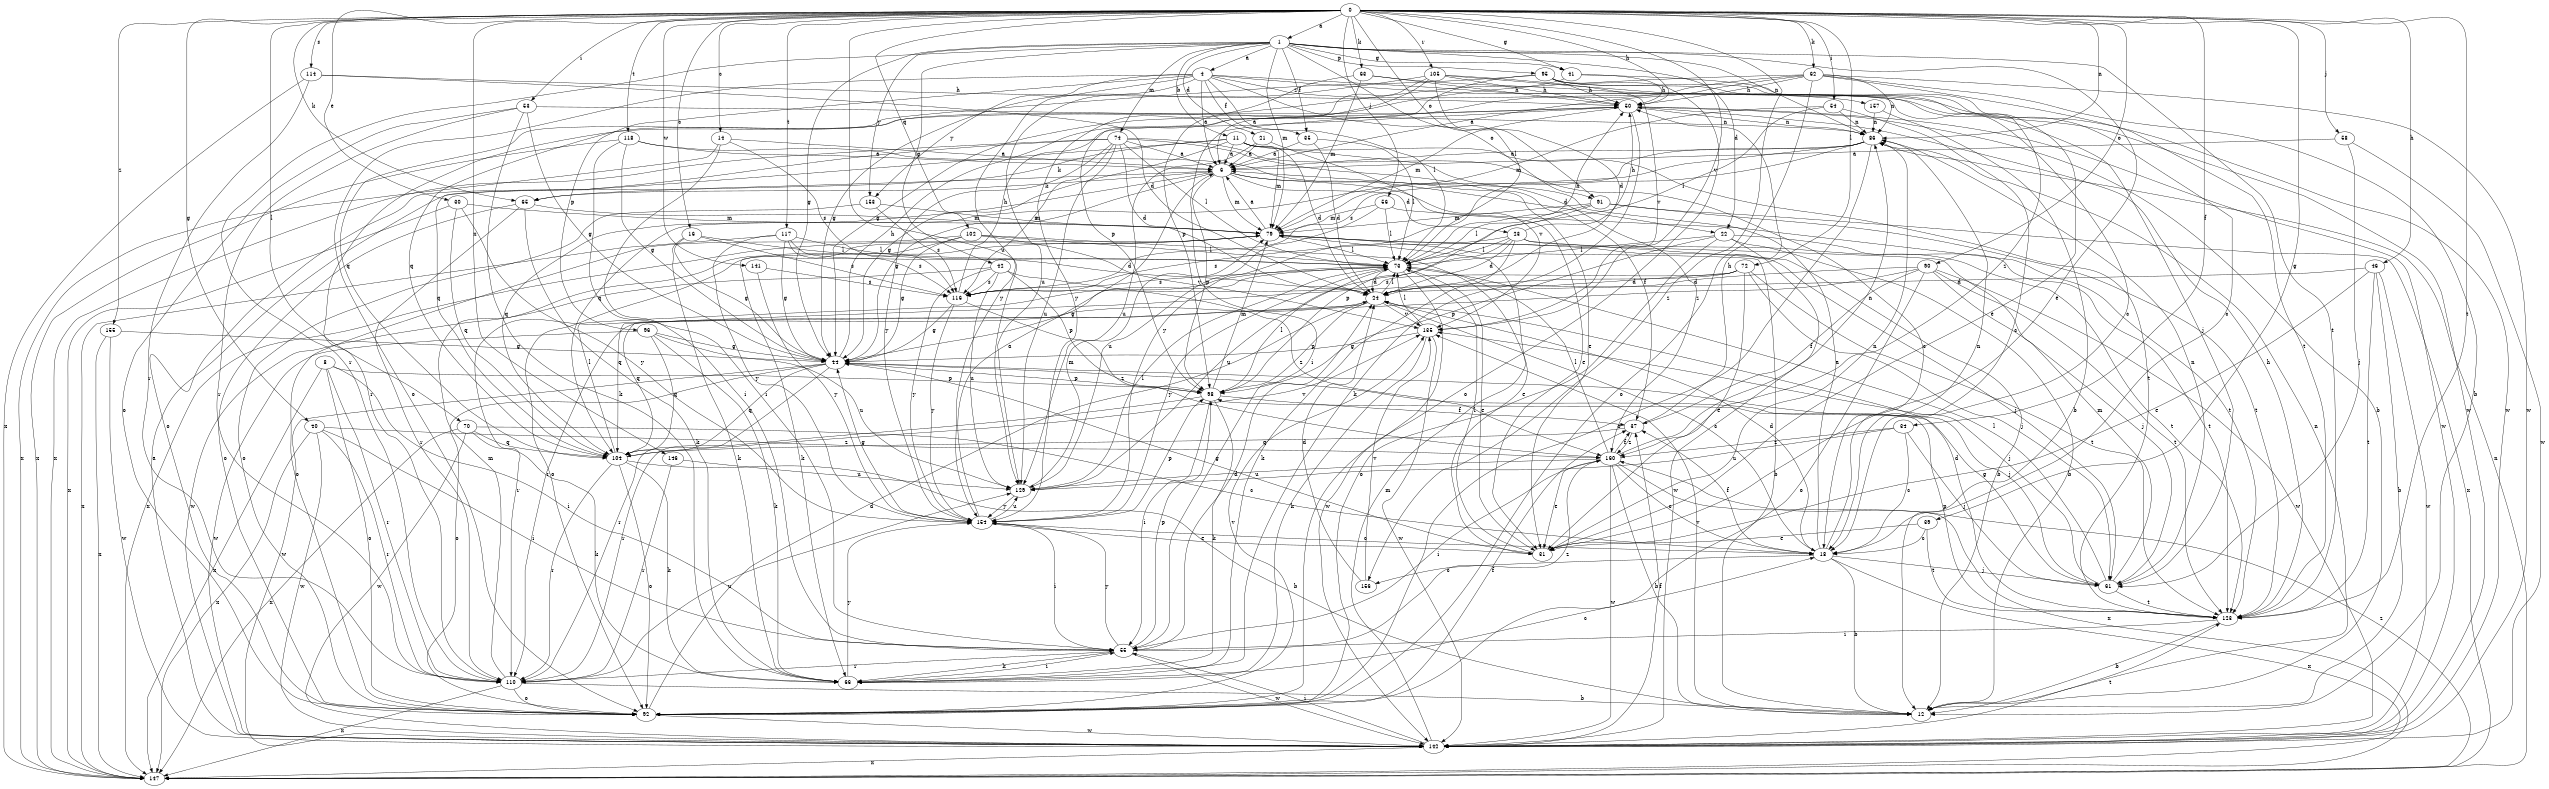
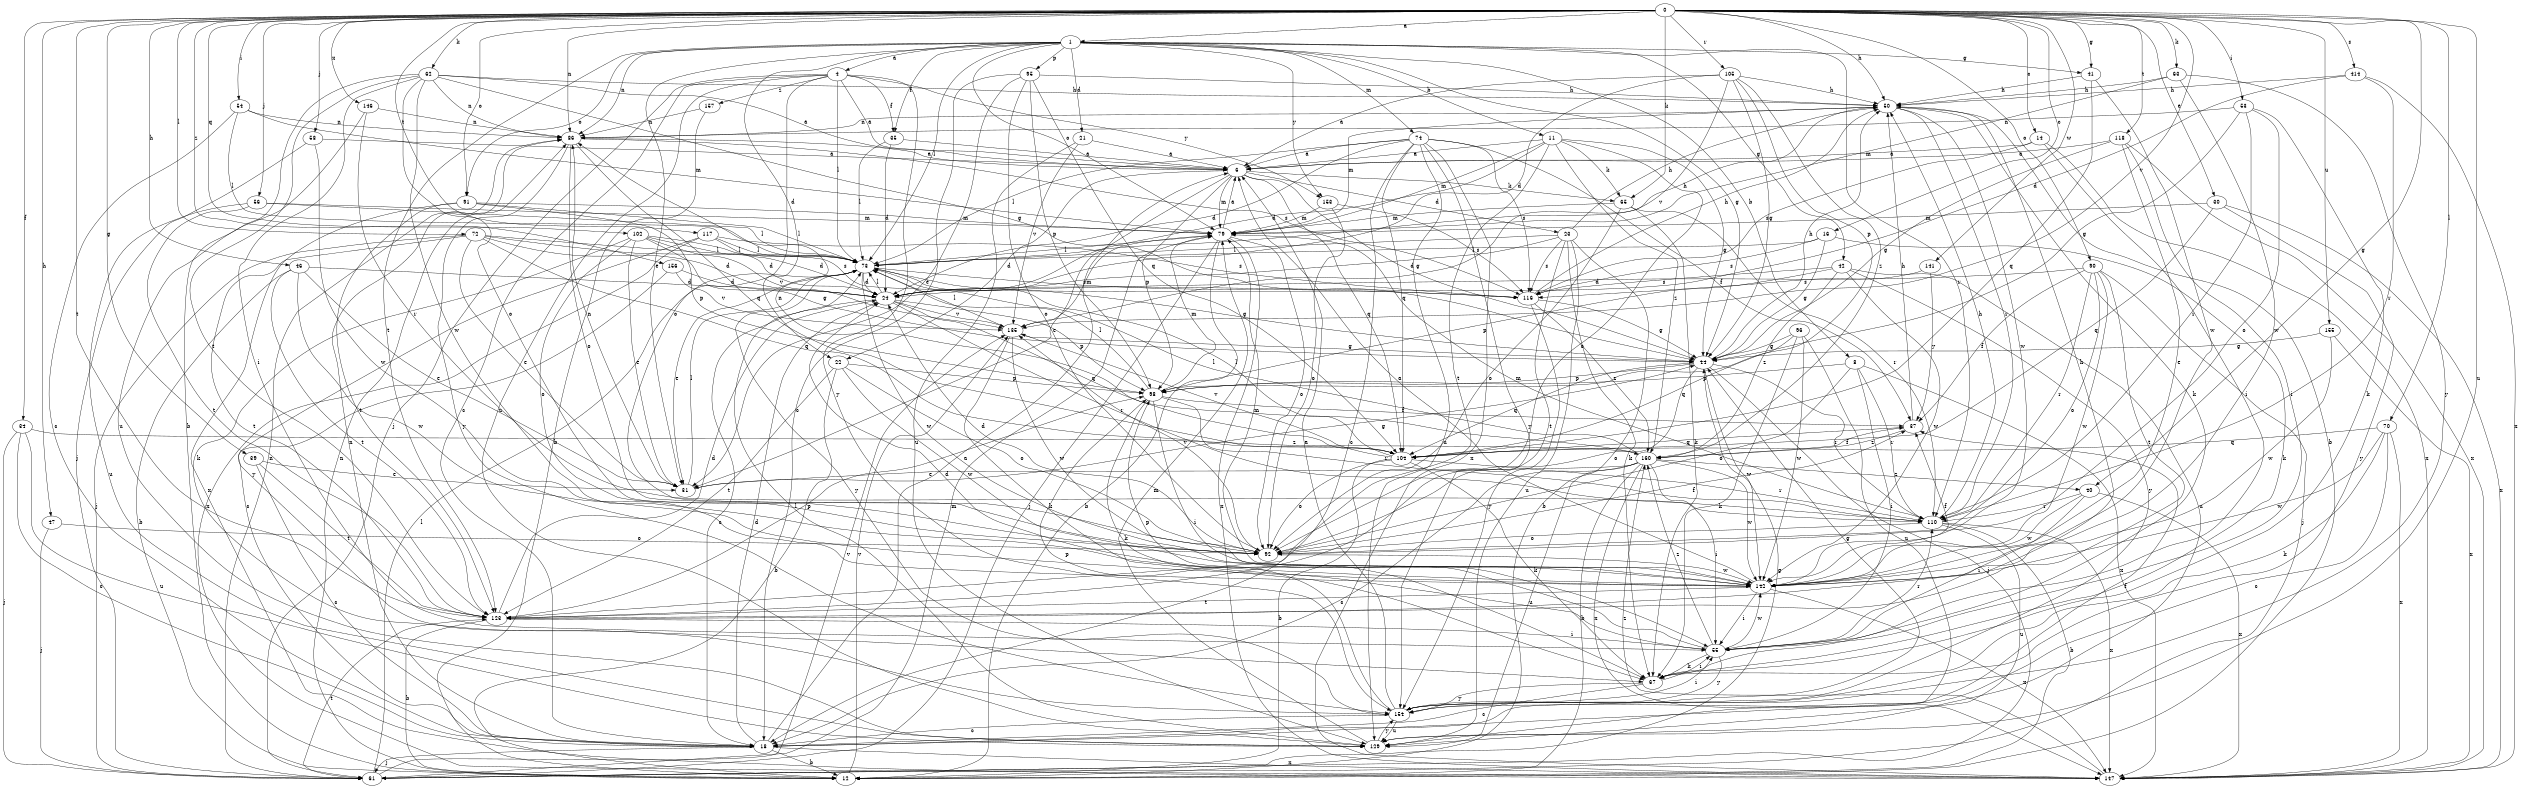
(311, 74) -> (2356, 74)
none -> (1527, 74)
(752, 113) -> none
(1406, 126) -> (618, 67)
(1285, 138) -> (1068, 138)
(1149, 159) -> (2121, 486)
(120, 170) -> (2327, 170)
(1555, 251) -> (651, 249)
none -> (1097, 262)
none -> (762, 264)
(784, 309) -> none
none -> (1978, 316)
(845, 422) -> (1932, 346)
(992, 448) -> (1866, 474)
(2010, 459) -> (849, 555)
none -> (52, 523)
(1247, 544) -> none
(1595, 561) -> (258, 548)
(848, 683) -> (1653, 683)
(2475, 765) -> (463, 124)
